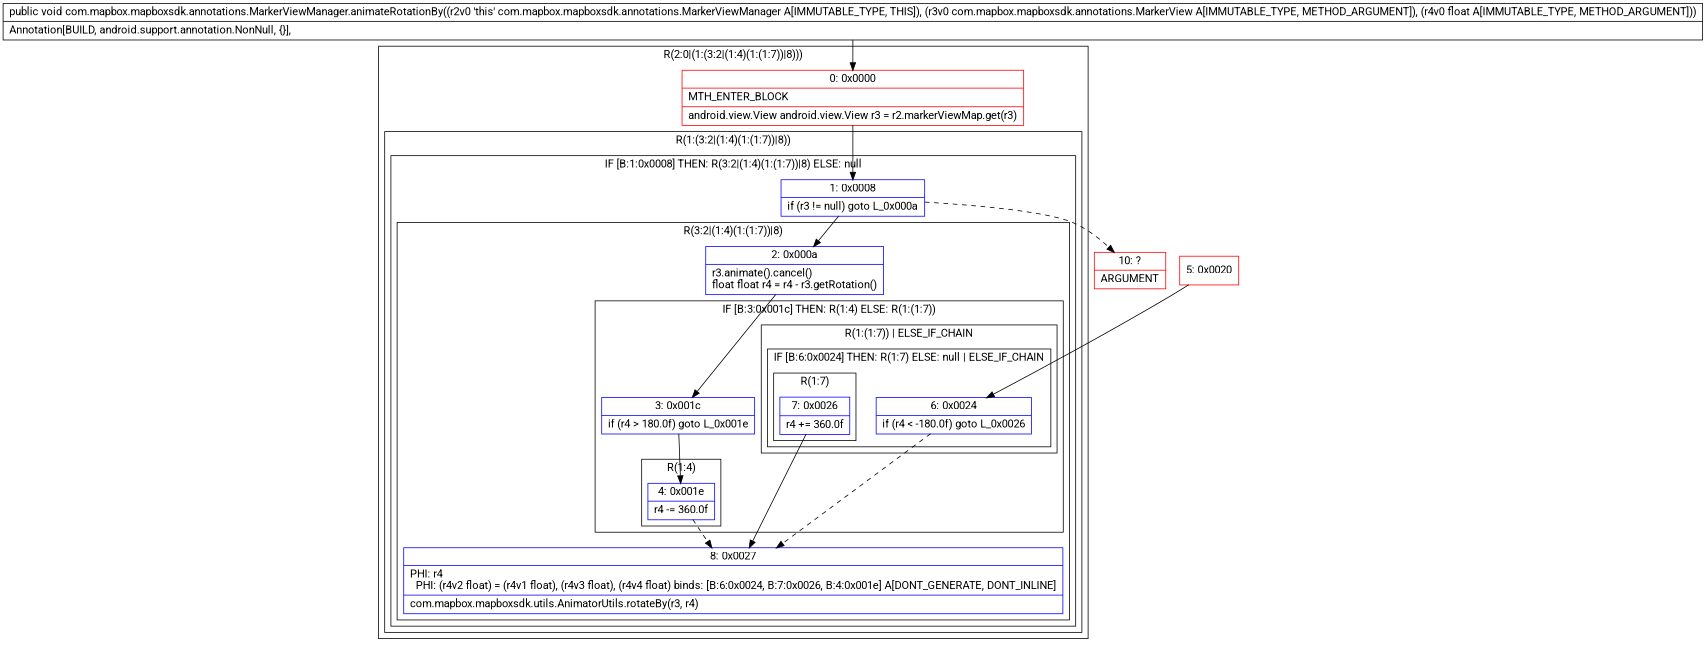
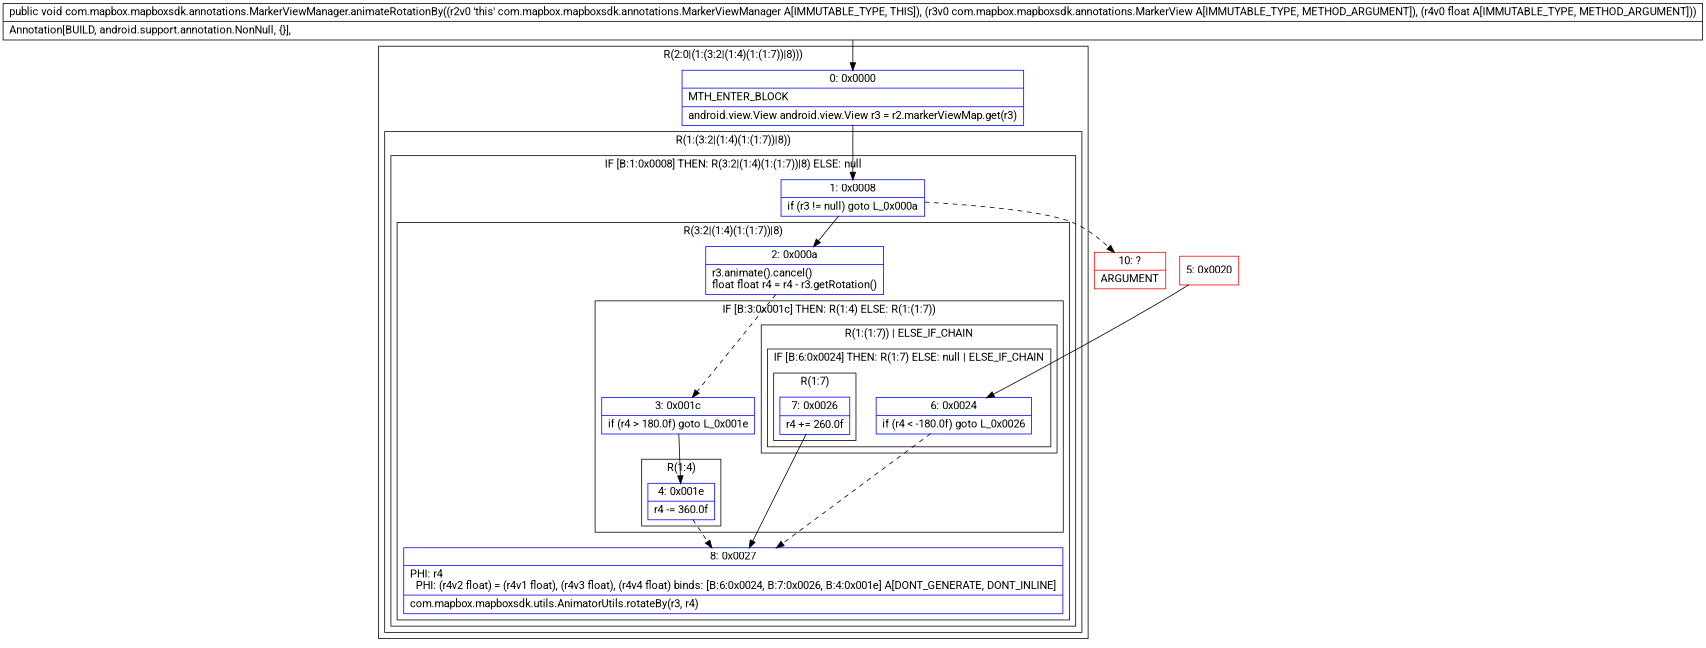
(853, 98) -> (853, 98)
(736, 343) -> (736, 343)
(815, 425) -> (815, 425)
